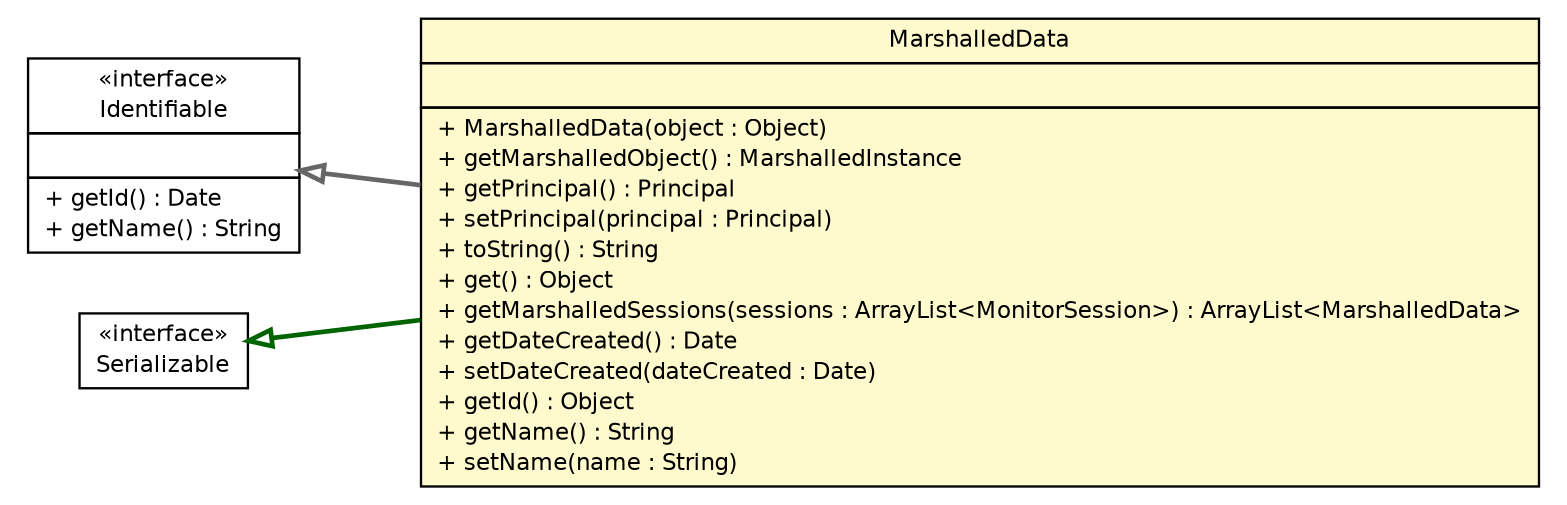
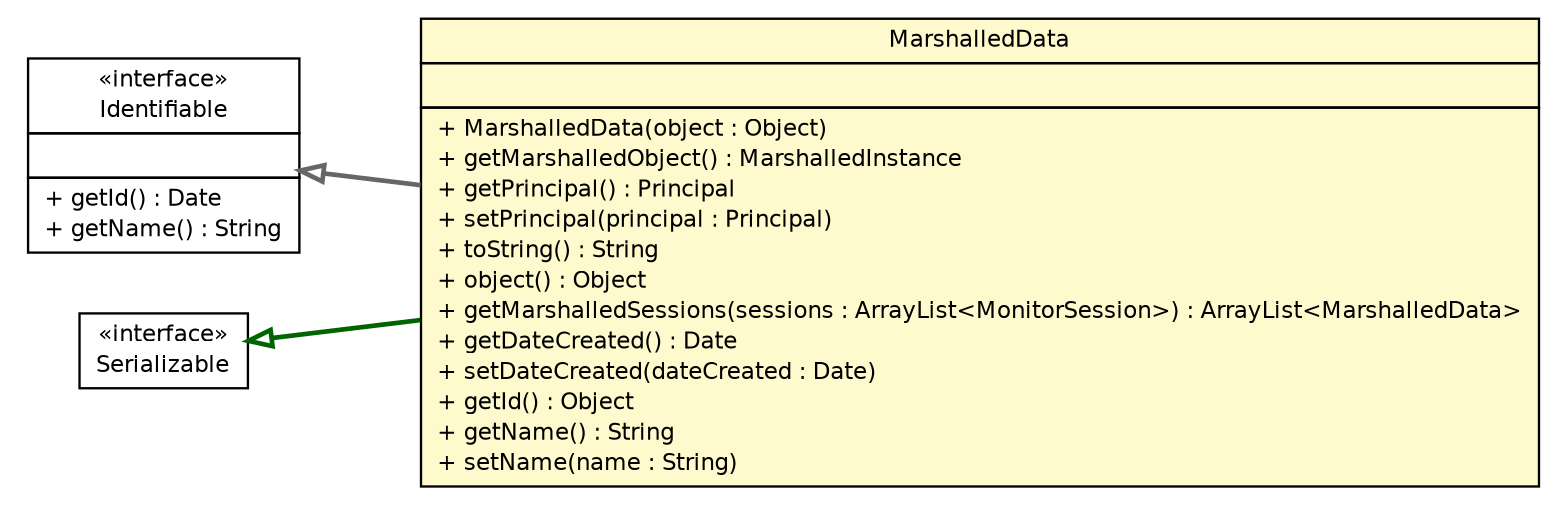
(526, 281) -> (543, 281)
